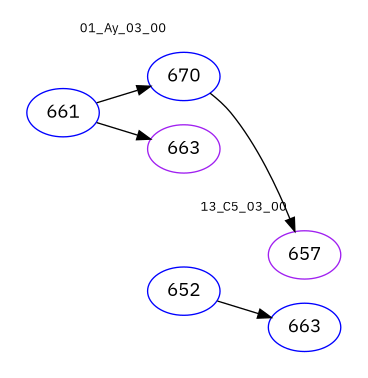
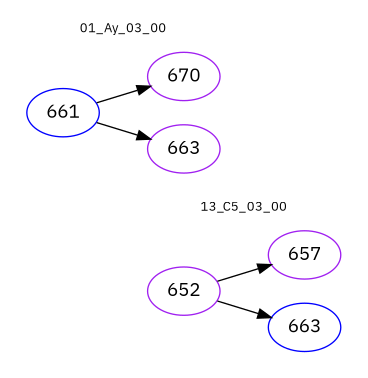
(184, 76) -> (184, 76)
(257, 151) -> (238, 275)
(184, 291) -> (184, 291)
